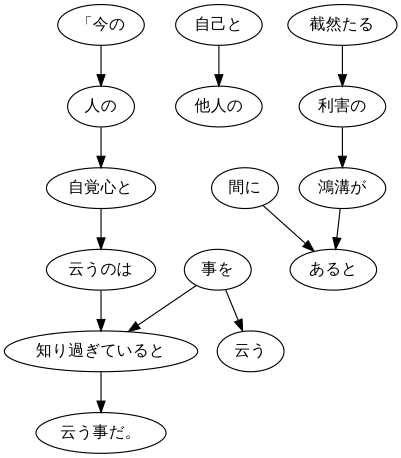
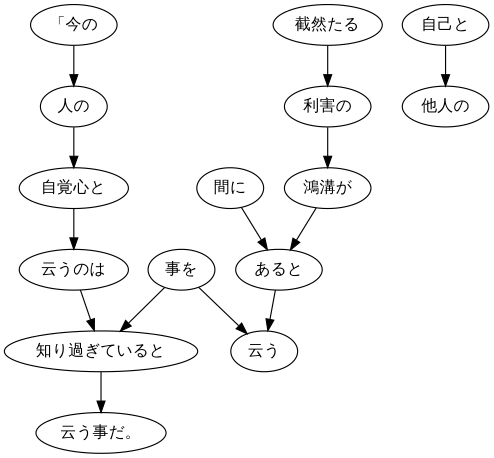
none -> (273, 305)
